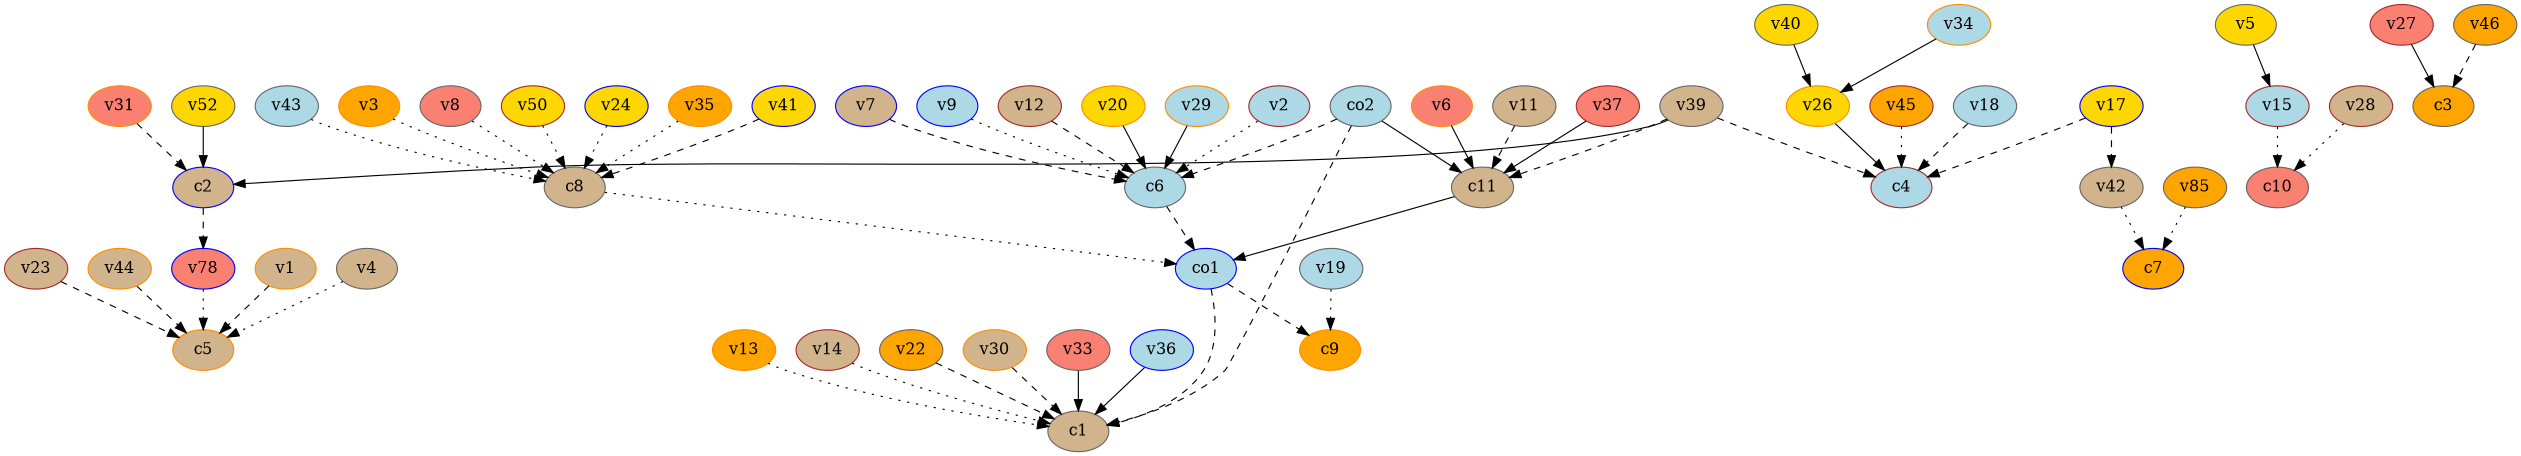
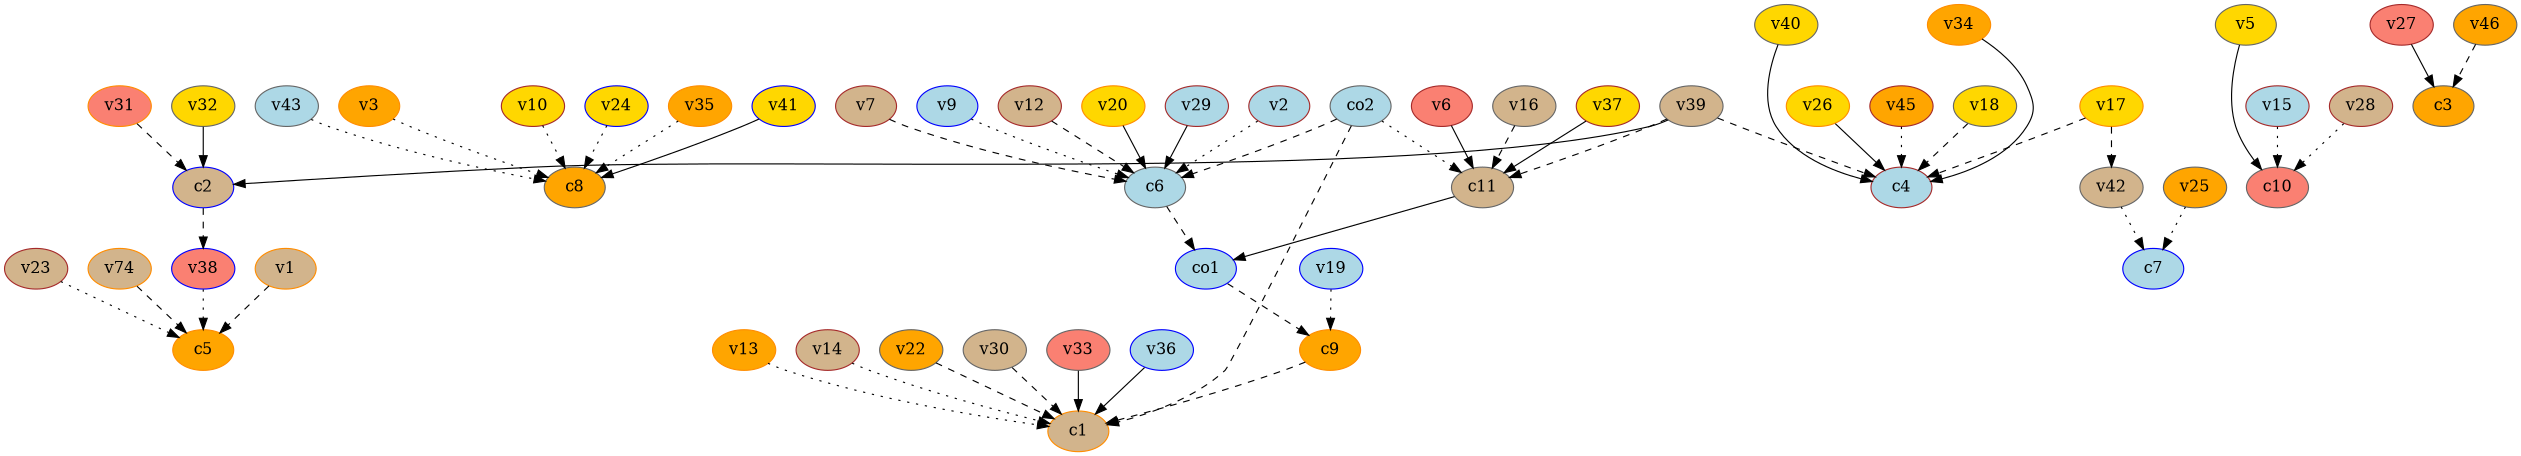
(1959, 25) -> (1959, 25)
(1800, 60) -> (1781, 133)
(2259, 60) -> (2232, 105)
(1894, 63) -> (2029, 123)
(203, 106) -> (203, 106)
(451, 106) -> none
(533, 106) -> (533, 106)
(866, 106) -> (866, 106)
(1197, 106) -> (1197, 106)
(1442, 106) -> (1442, 106)
(1524, 106) -> (1524, 106)
(1608, 106) -> (1608, 106)
(1985, 106) -> (1985, 106)
(2112, 106) -> (2112, 106)
(1417, 144) -> (1417, 144)
(686, 148) -> (686, 148)
(575, 187) -> (575, 187)
(2195, 187) -> (2195, 187)
(885, 227) -> none
(120, 269) -> (120, 269)
(203, 269) -> (203, 269)
(367, 269) -> none
(1331, 269) -> (1331, 269)
(2153, 269) -> (2153, 269)
(115, 307) -> (115, 307)
(203, 350) -> (203, 350)
(995, 350) -> (995, 350)
(1198, 378) -> (1212, 394)
(1078, 431) -> (1078, 431)
